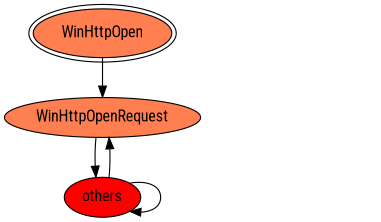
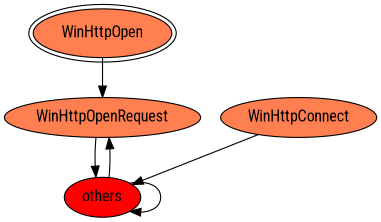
none -> (299, 117)
